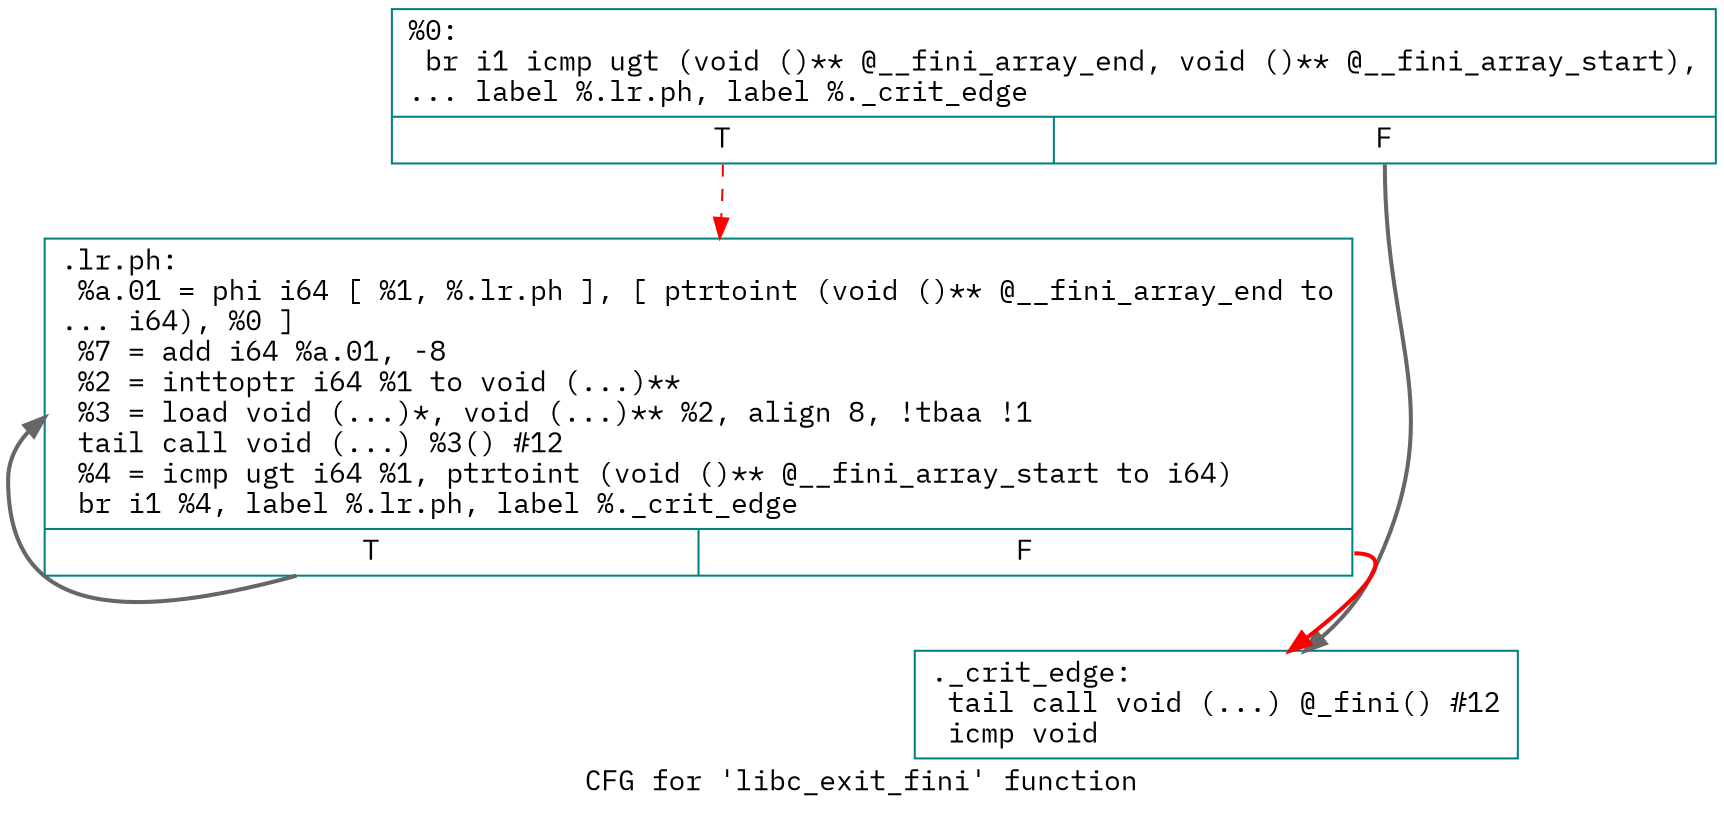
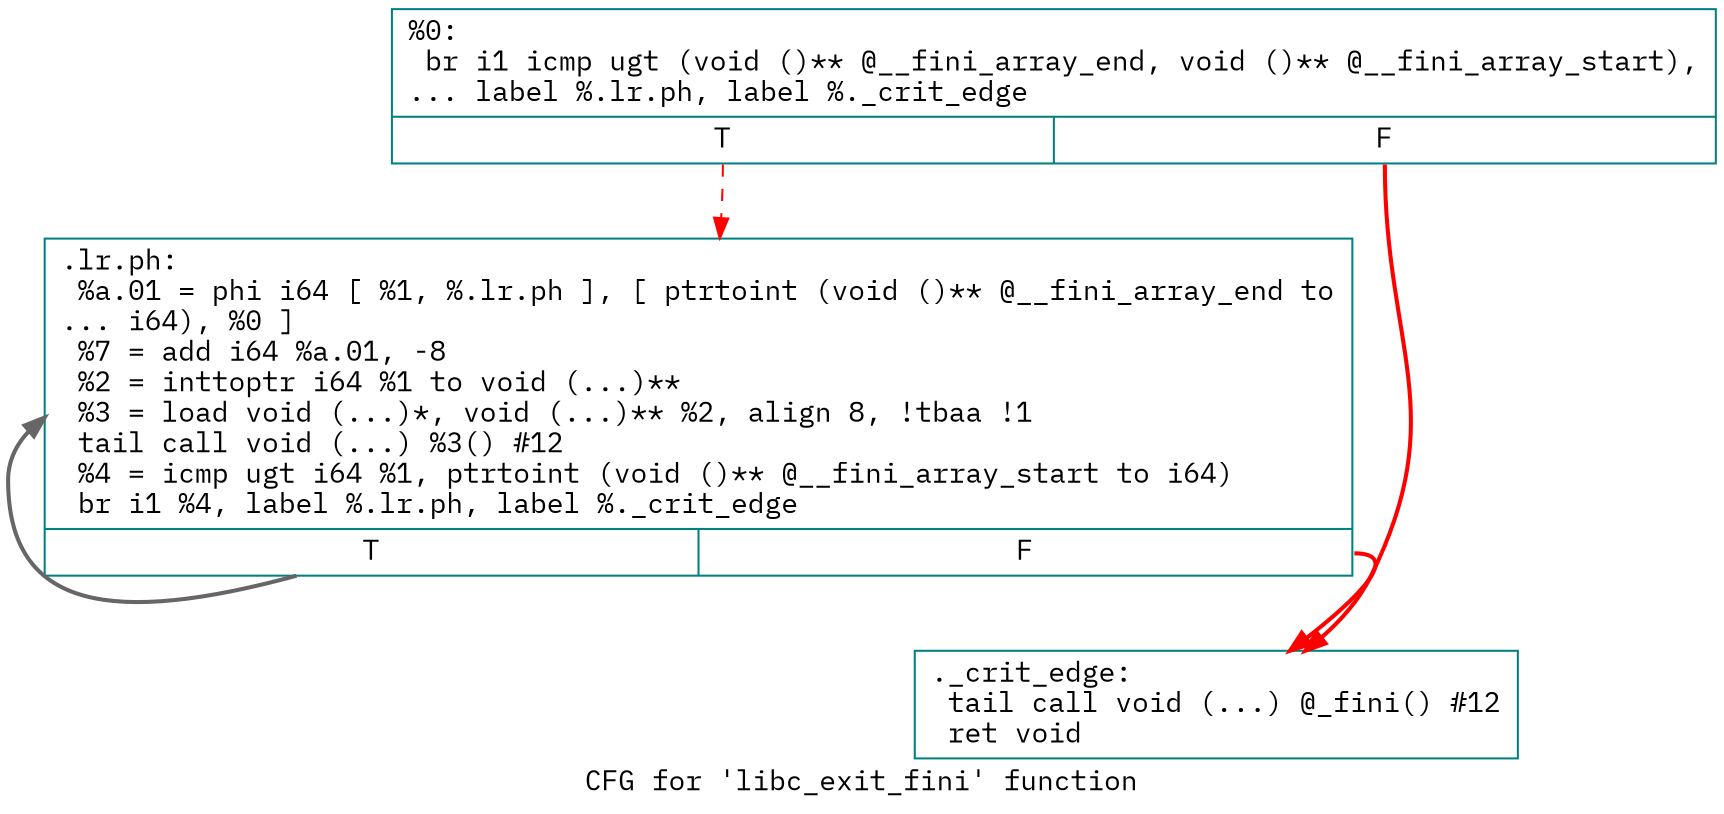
(1410, 412) -> (1410, 412)
(1015, 734) -> (1007, 734)
